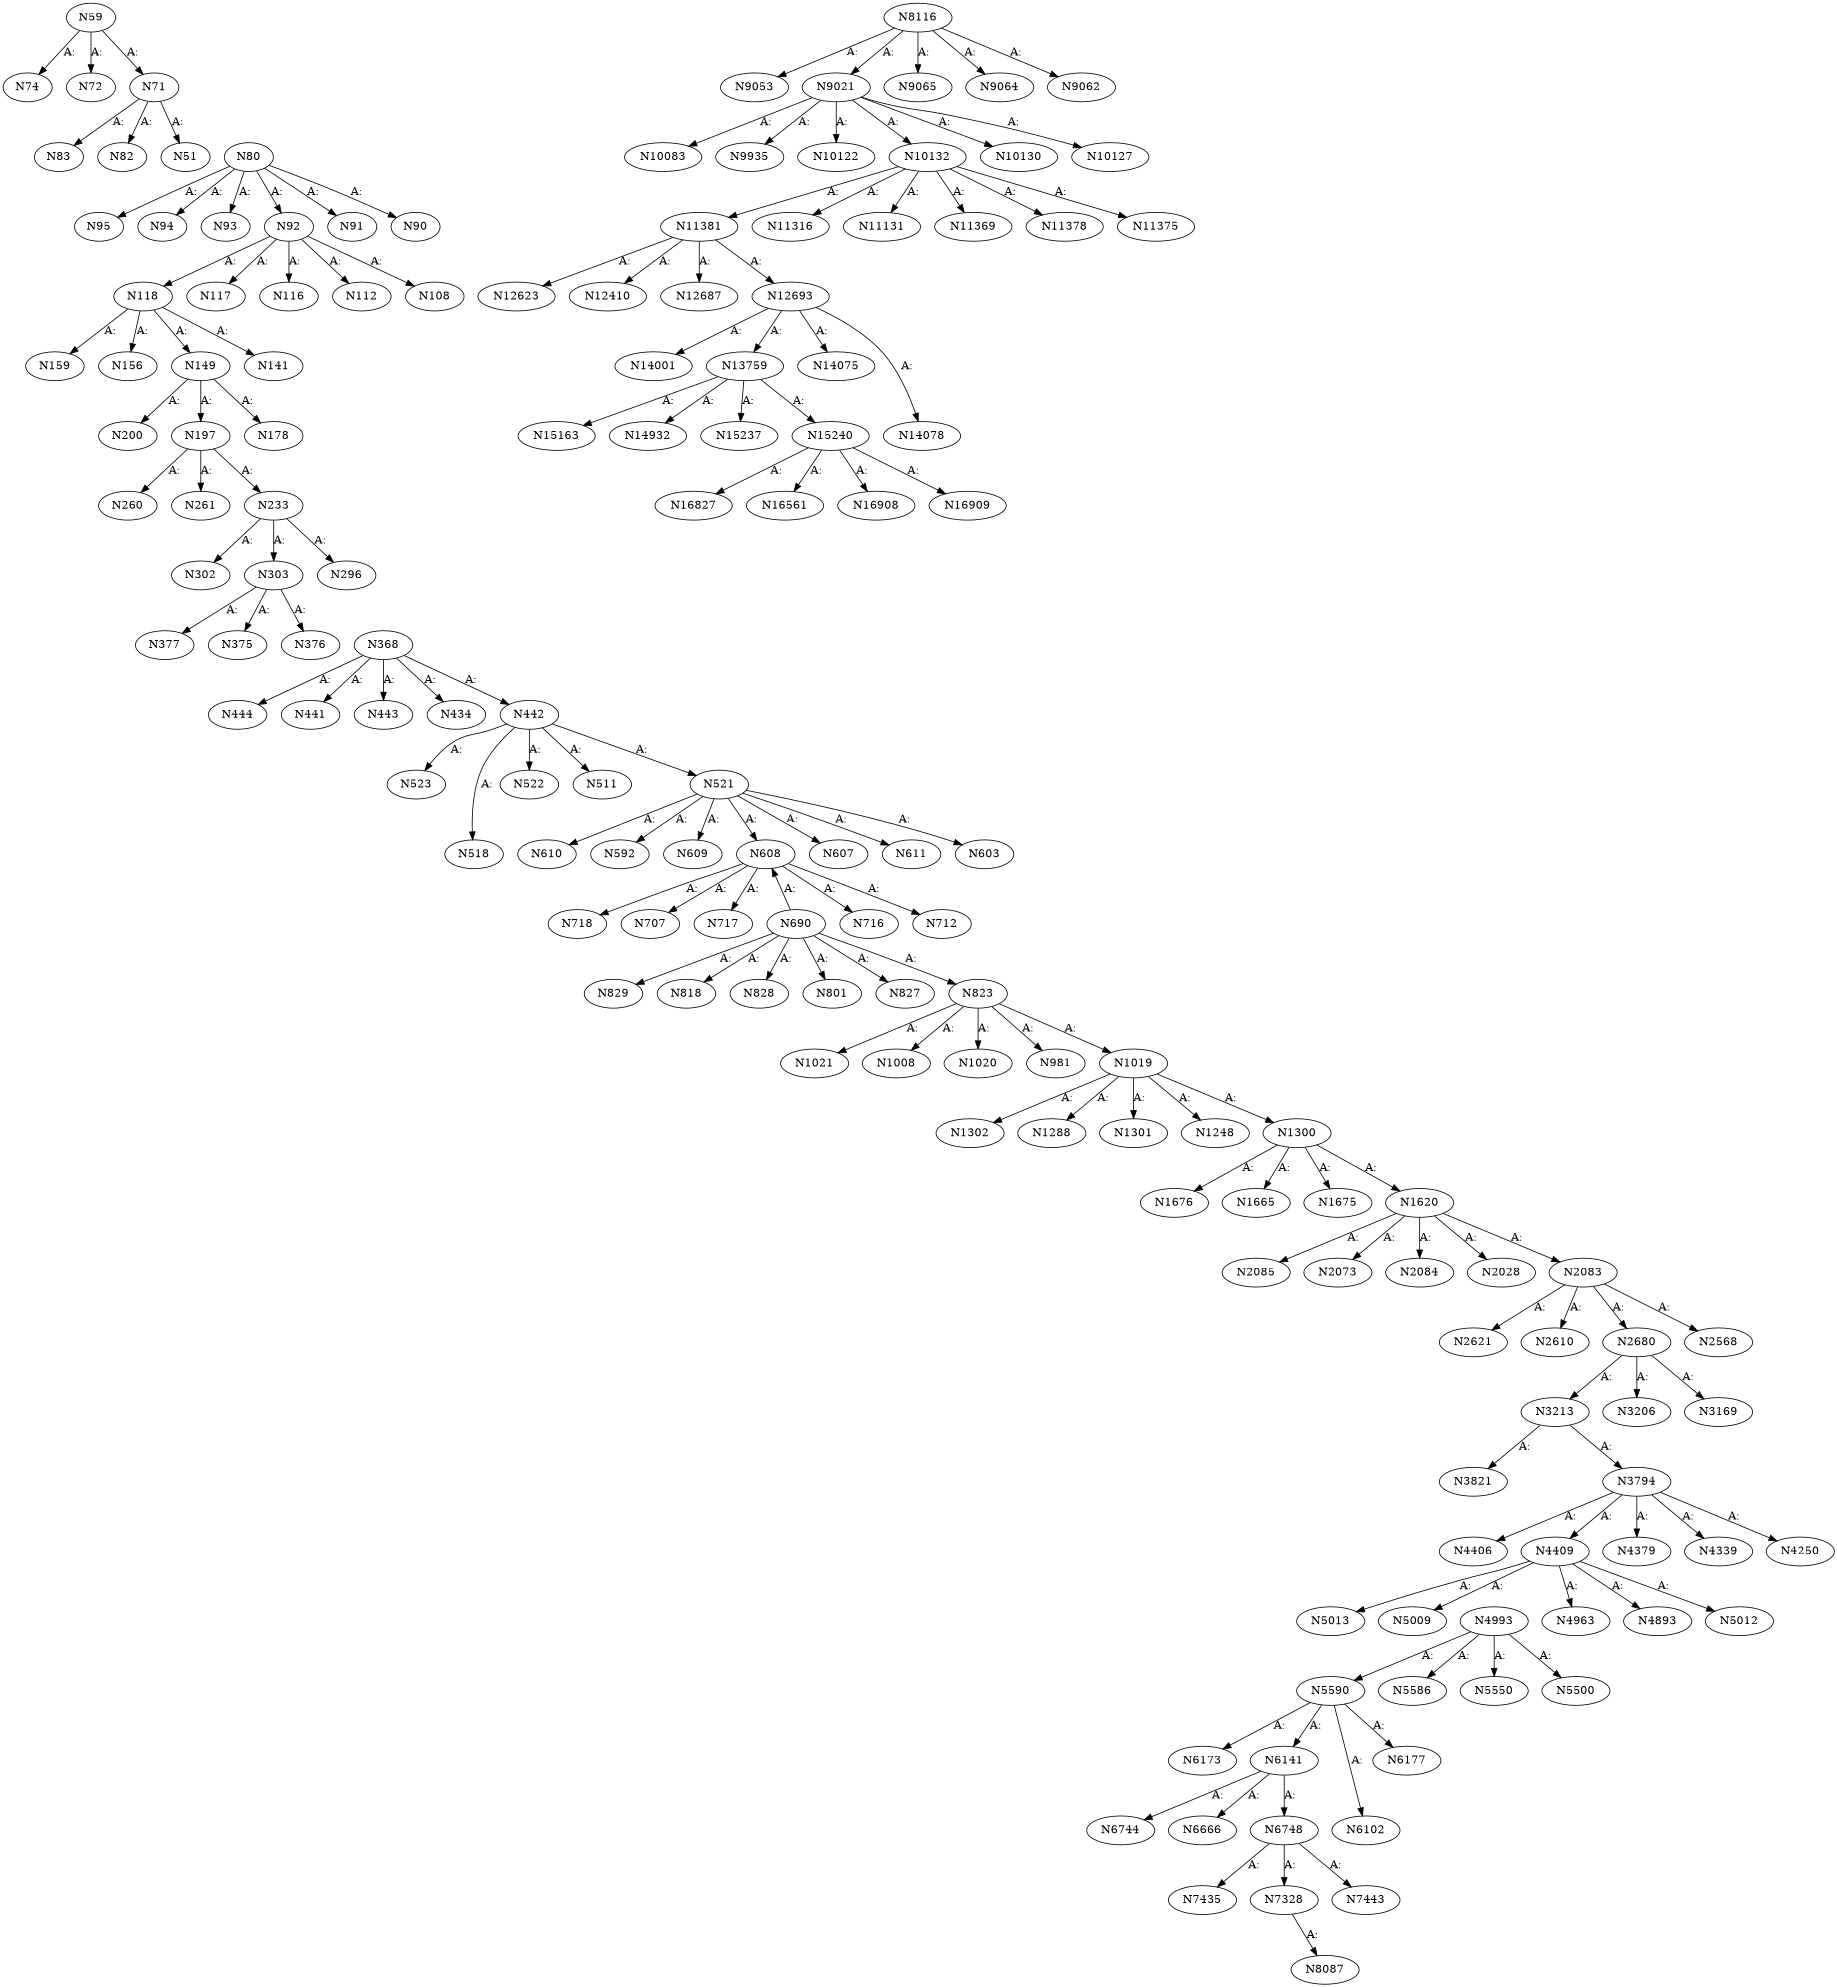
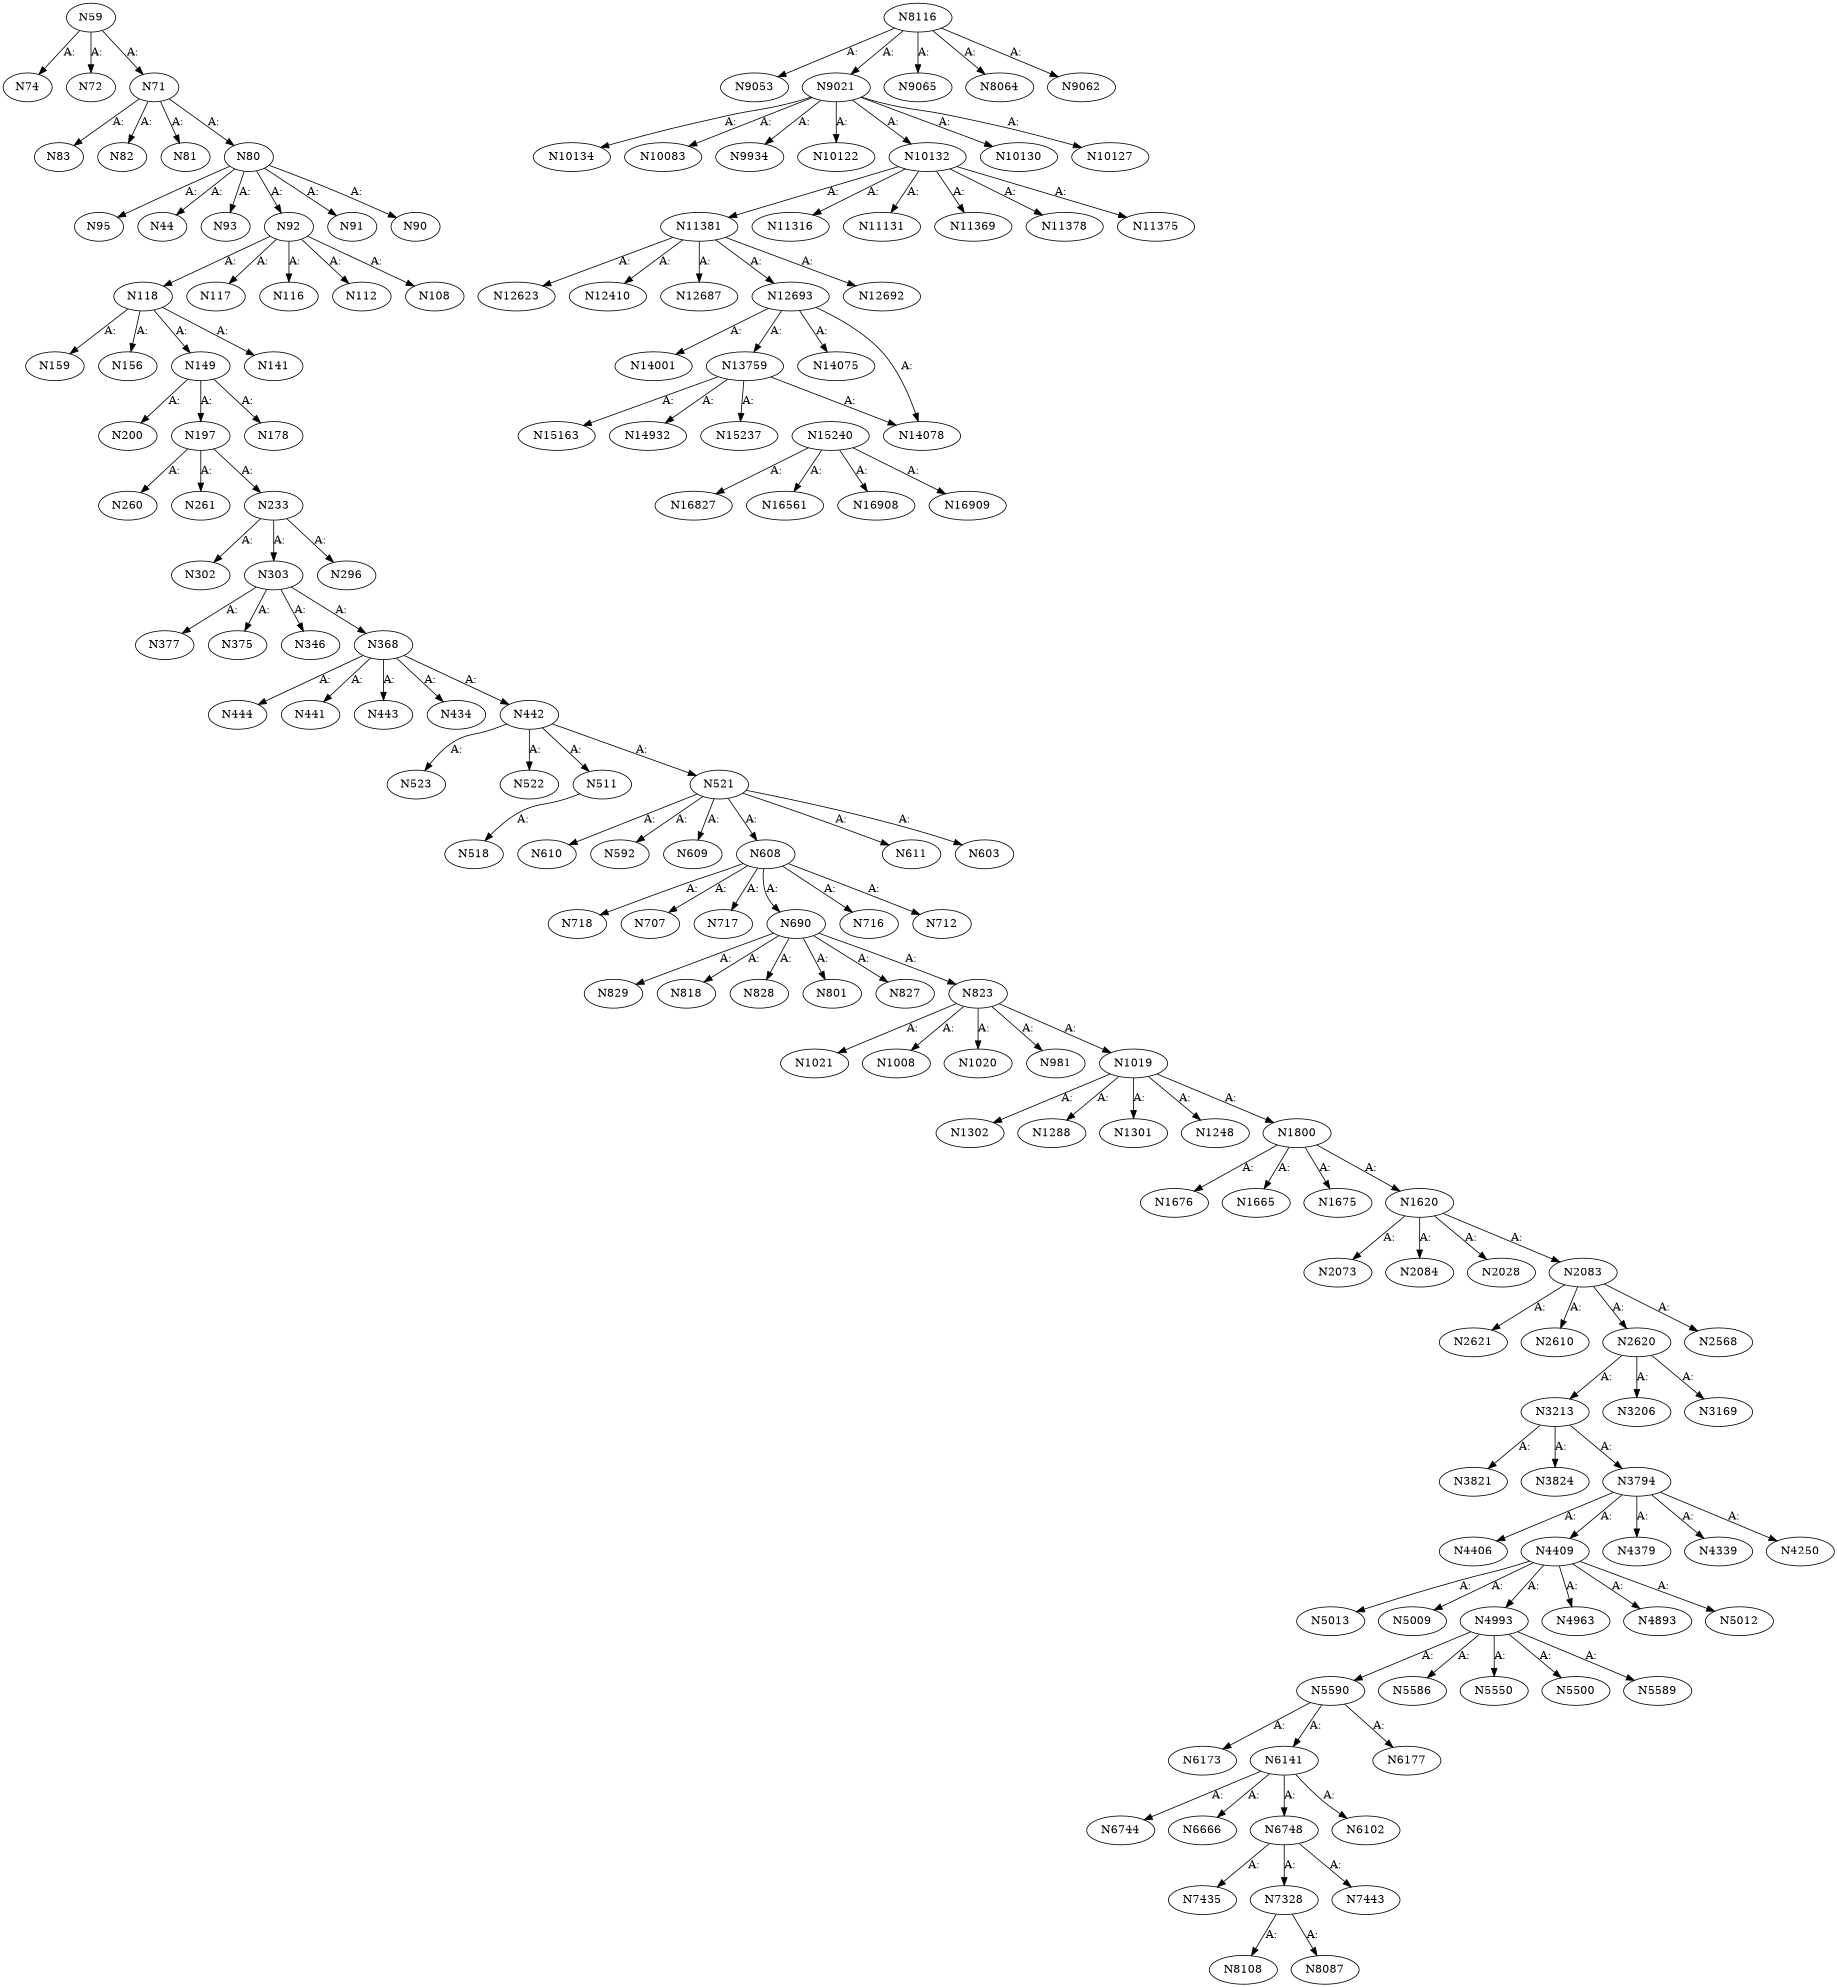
(1000, 87) -> (1000, 87)
none -> (198, 120)
(186, 157) -> (186, 157)
none -> (572, 157)
(750, 157) -> (750, 157)
(162, 227) -> (162, 227)
none -> (882, 297)
(785, 399) -> (830, 400)
none -> (325, 608)
(311, 645) -> (311, 645)
(480, 774) -> (532, 807)
(839, 854) -> none
(783, 893) -> (764, 889)
(1297, 1133) -> (1297, 1133)
(1256, 1273) -> none
(1637, 1342) -> (1637, 1342)
none -> (1555, 1482)
none -> (1527, 1583)
none -> (1658, 1691)
(1347, 1757) -> (1317, 1796)
none -> (1243, 1970)
